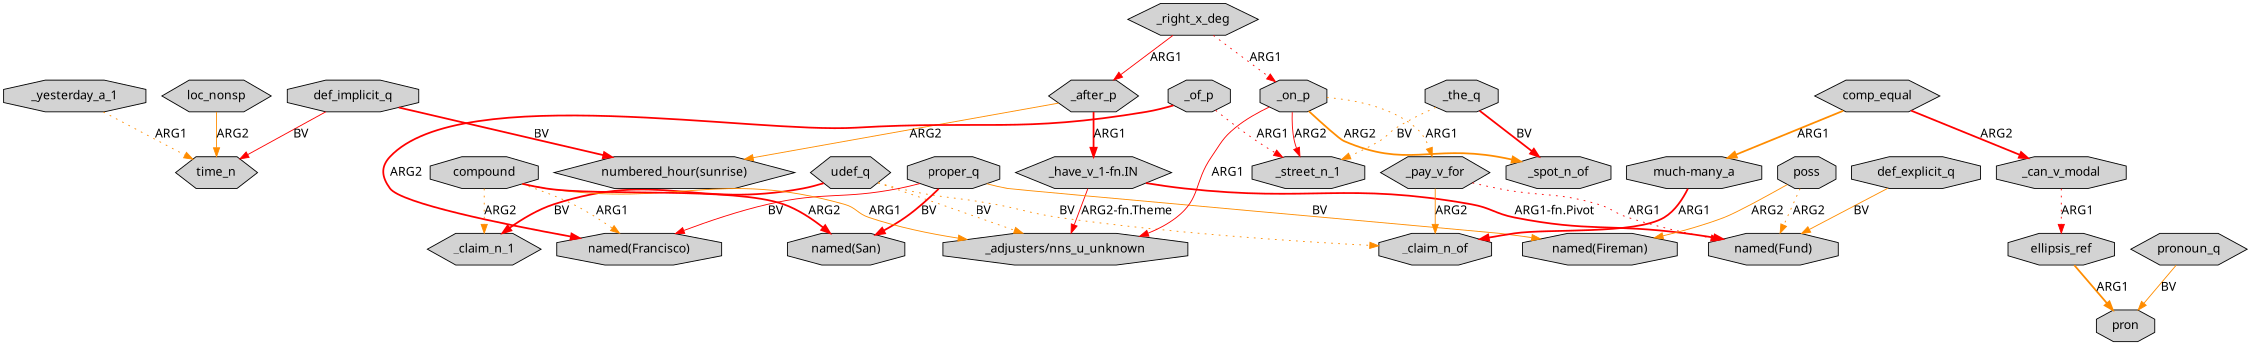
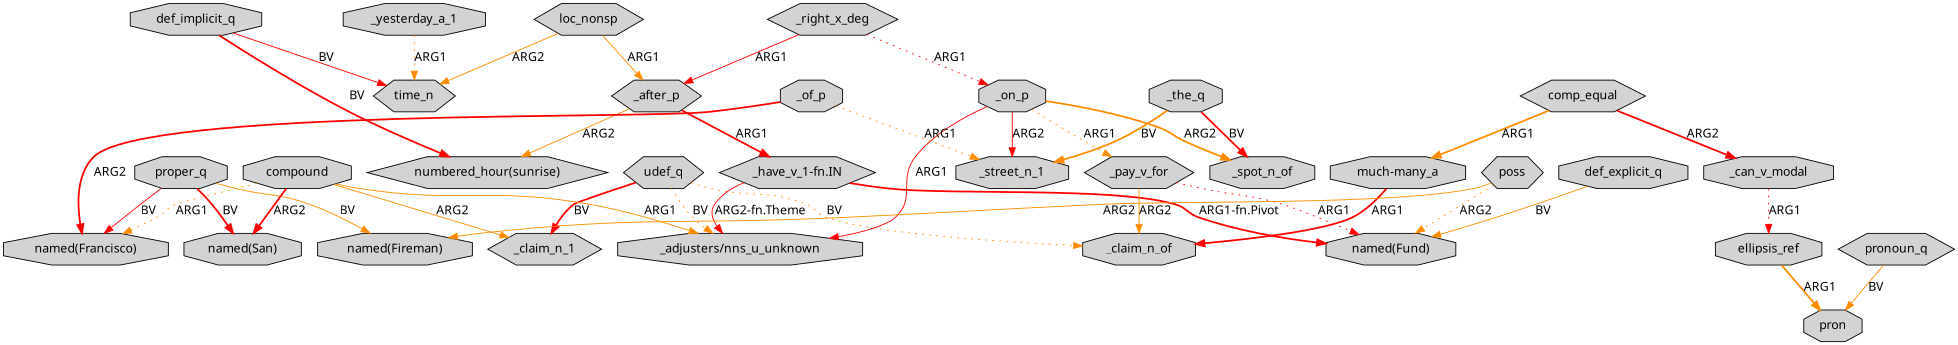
none -> (620, 54)
(1392, 131) -> (1118, 140)
(1245, 132) -> (903, 131)
(1807, 173) -> (1512, 173)
(484, 206) -> (417, 210)
